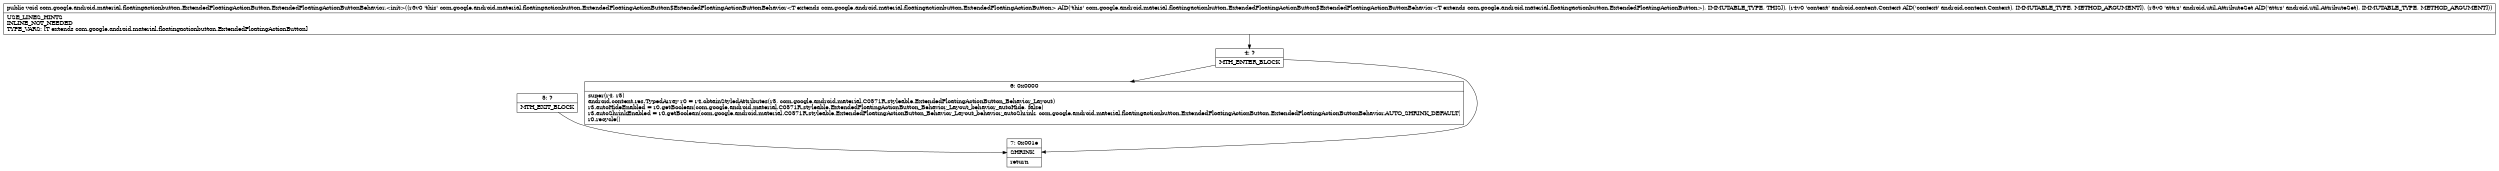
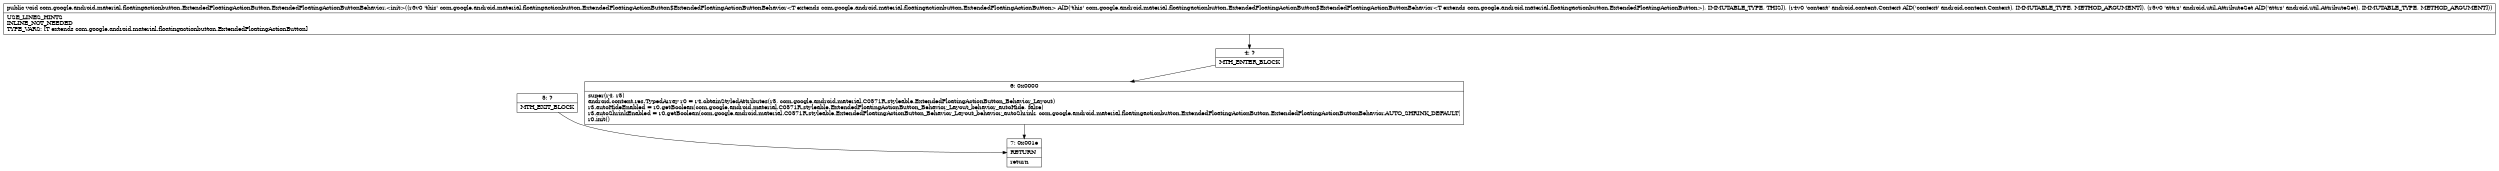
(604, 120) -> (599, 120)
(1374, 138) -> (1024, 130)
(1022, 153) -> (1023, 153)
